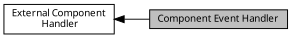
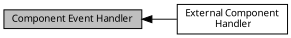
(137, 19) -> (164, 19)
